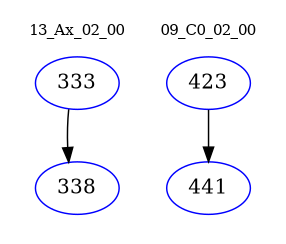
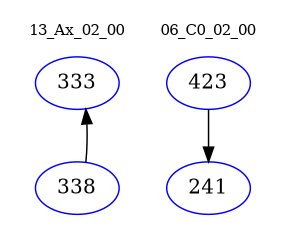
(209, 31) -> (209, 31)
(68, 128) -> (87, 143)
(209, 188) -> (209, 188)
